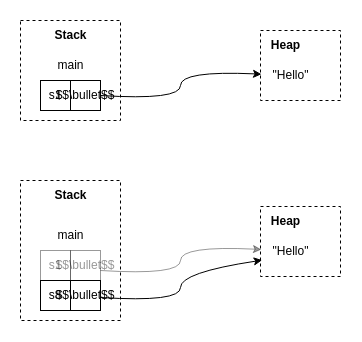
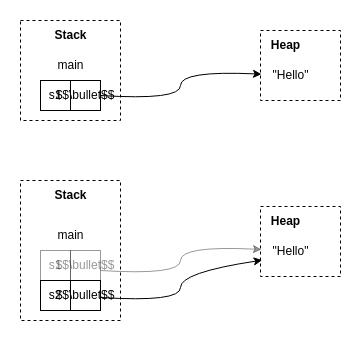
(56, 296) -> (56, 296)
